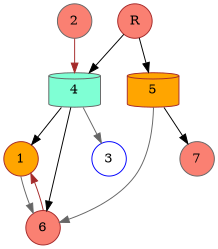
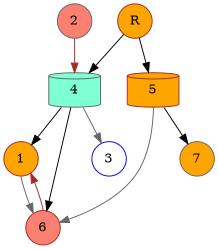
(135, 21) -> (135, 21)
(197, 159) -> (197, 159)
